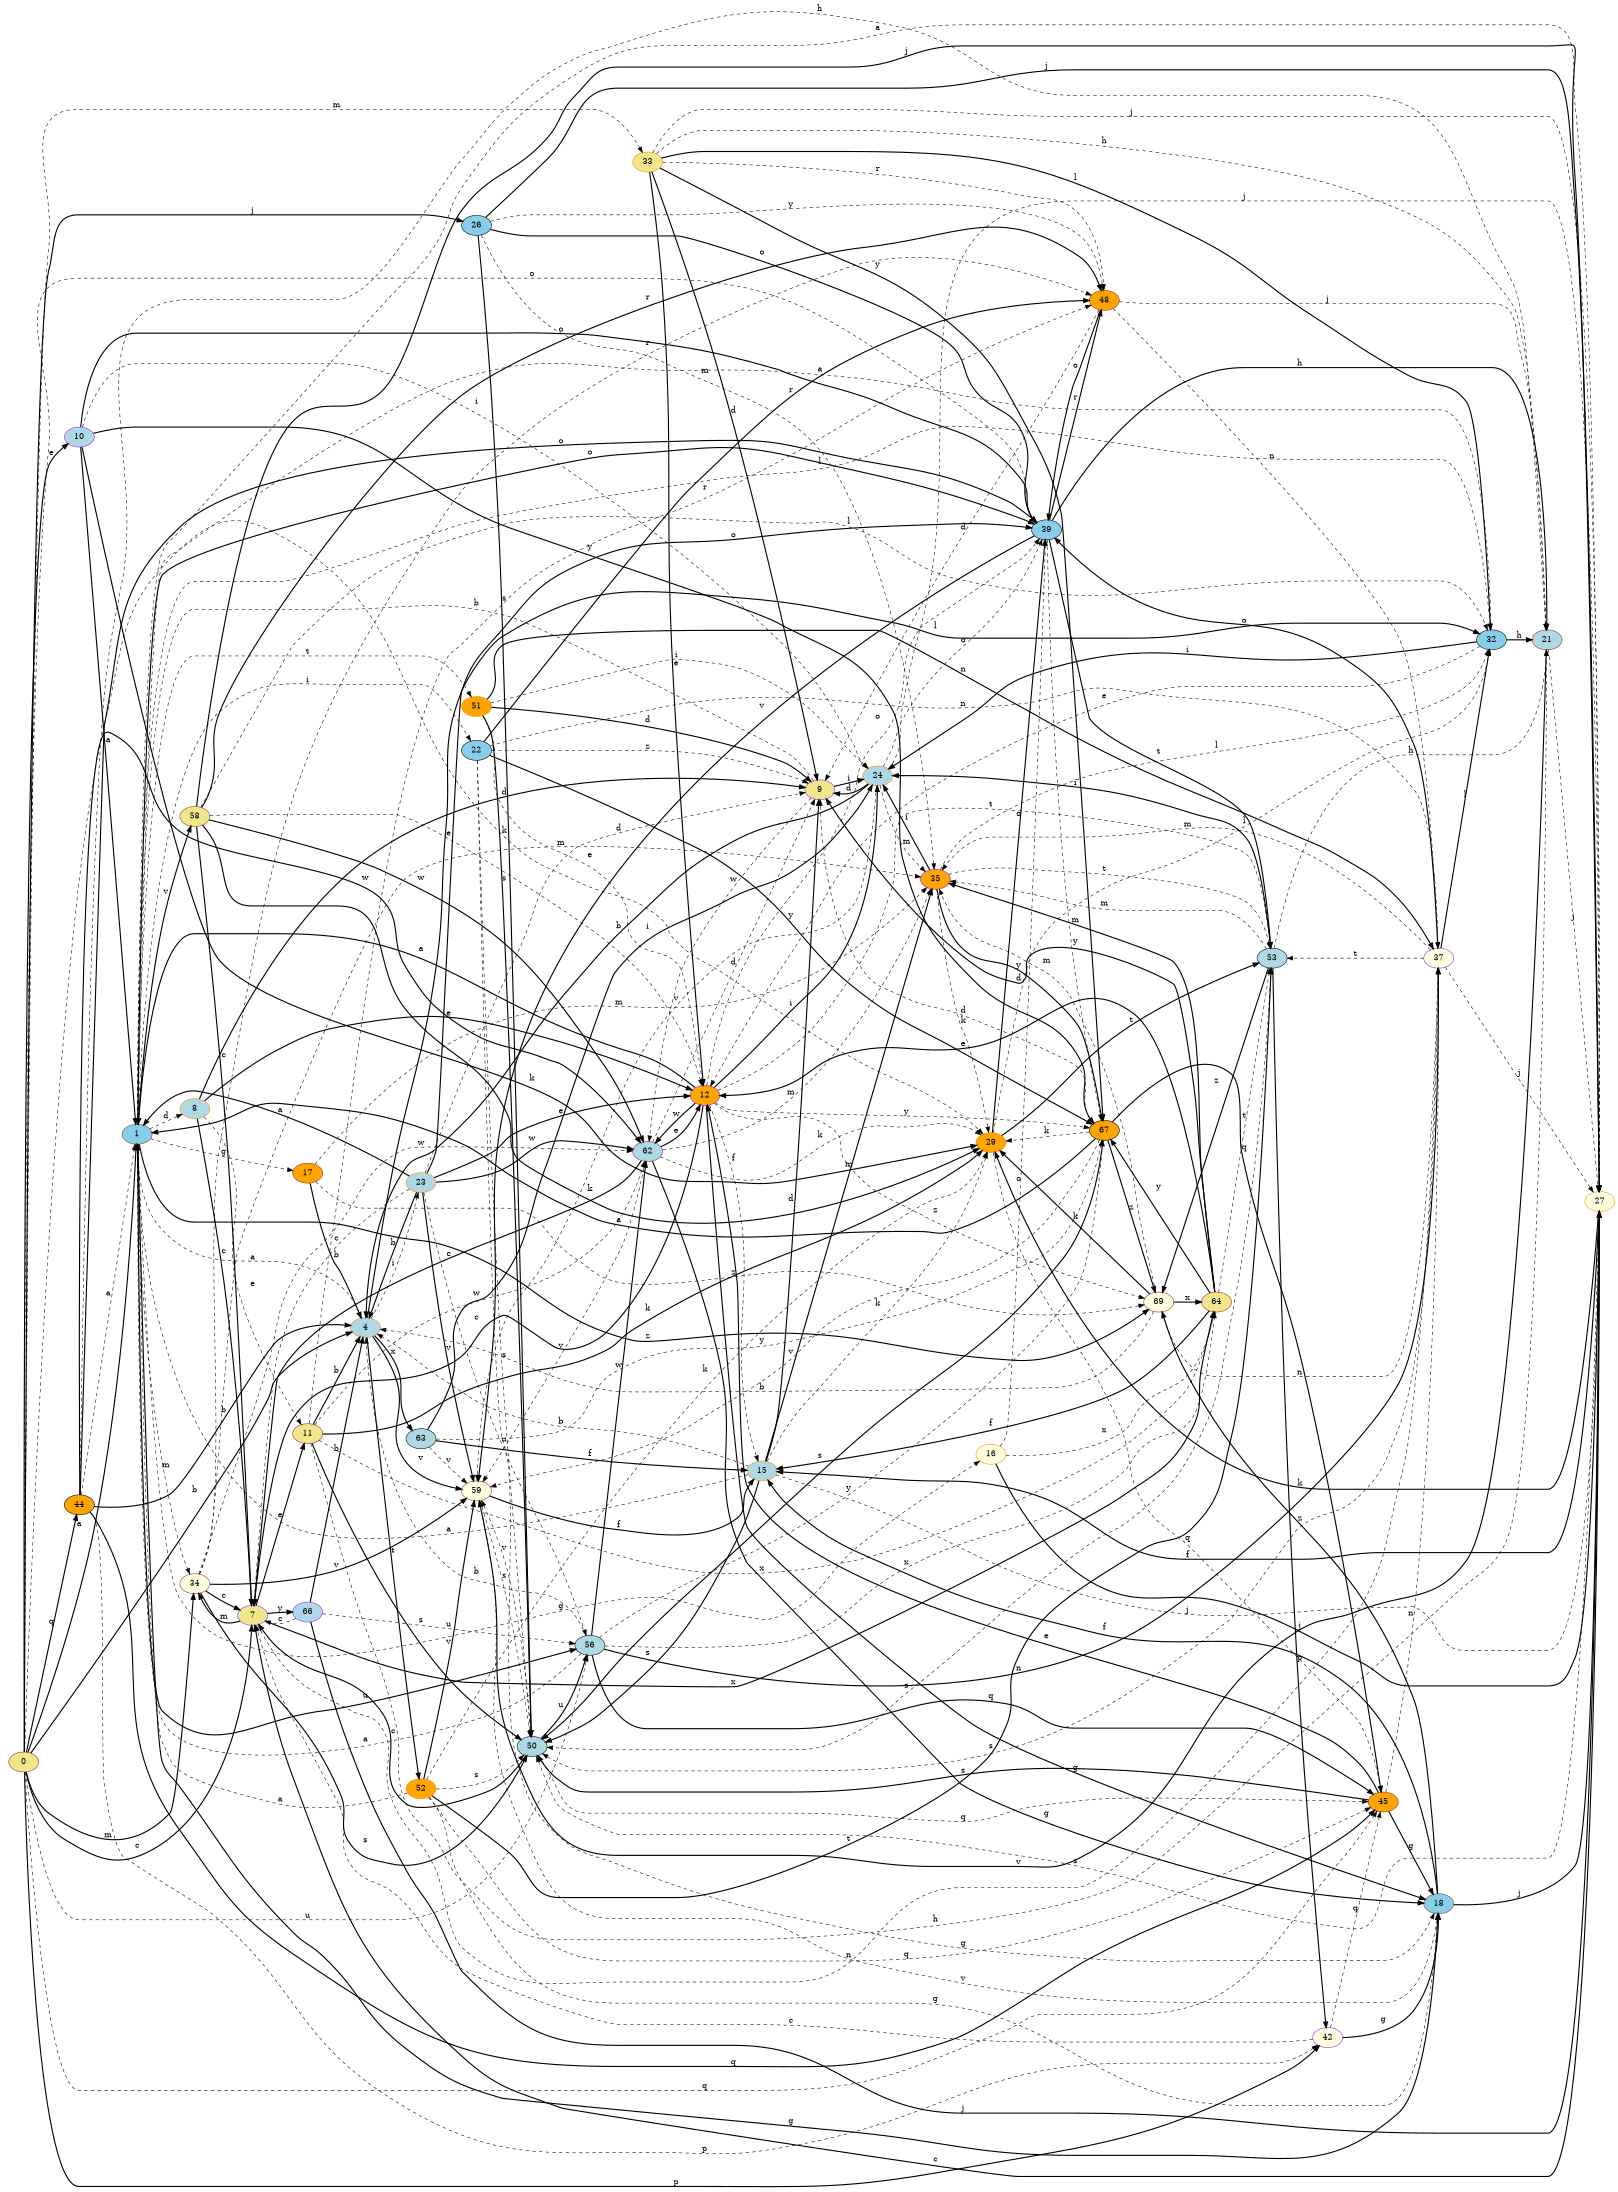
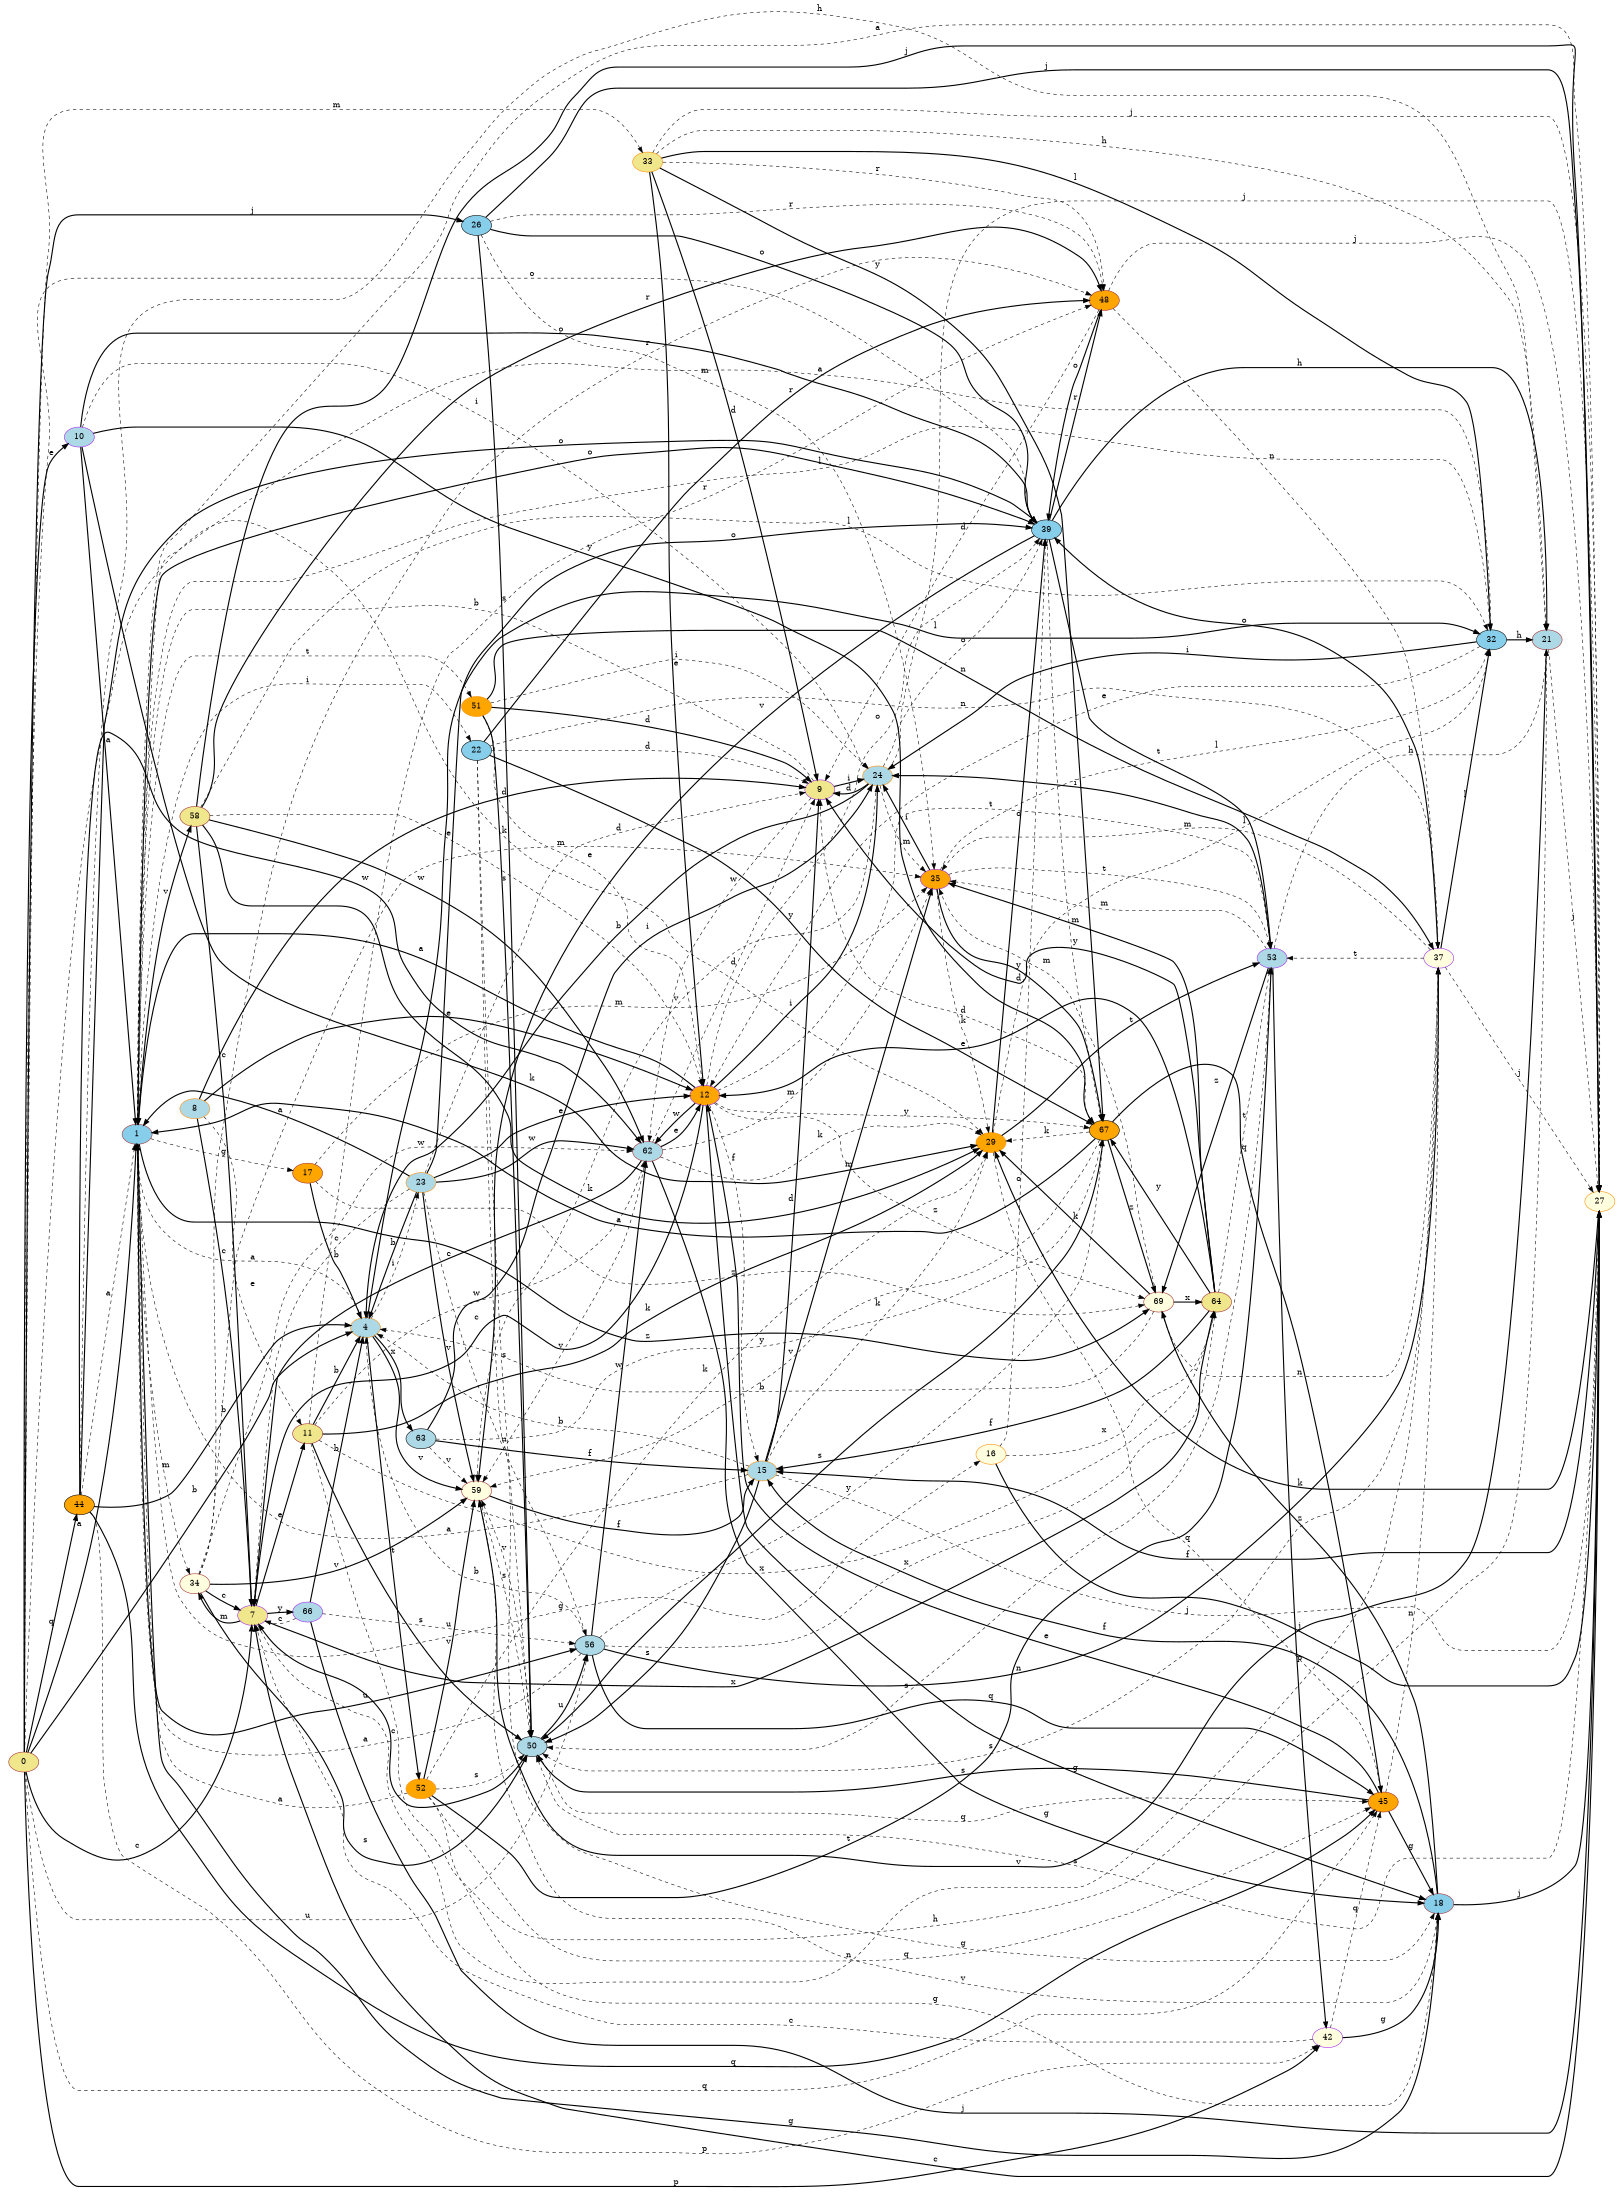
(791, 205) -> (791, 205)
(1474, 304) -> (1571, 497)
(648, 747) -> (648, 747)
(1272, 958) -> (1272, 958)
(163, 1123) -> none
(174, 1797) -> none
